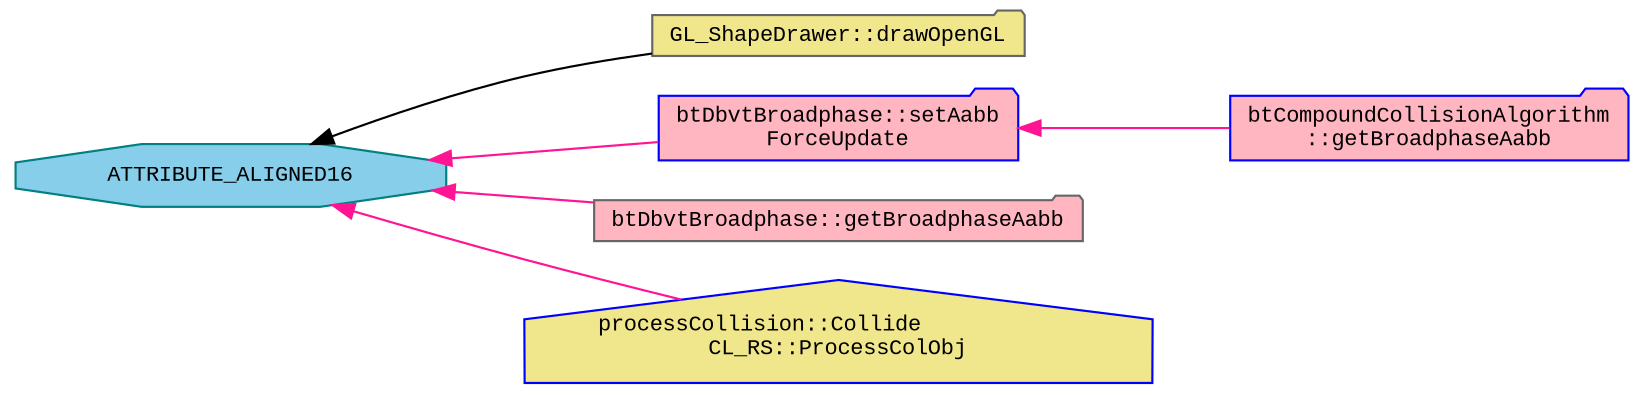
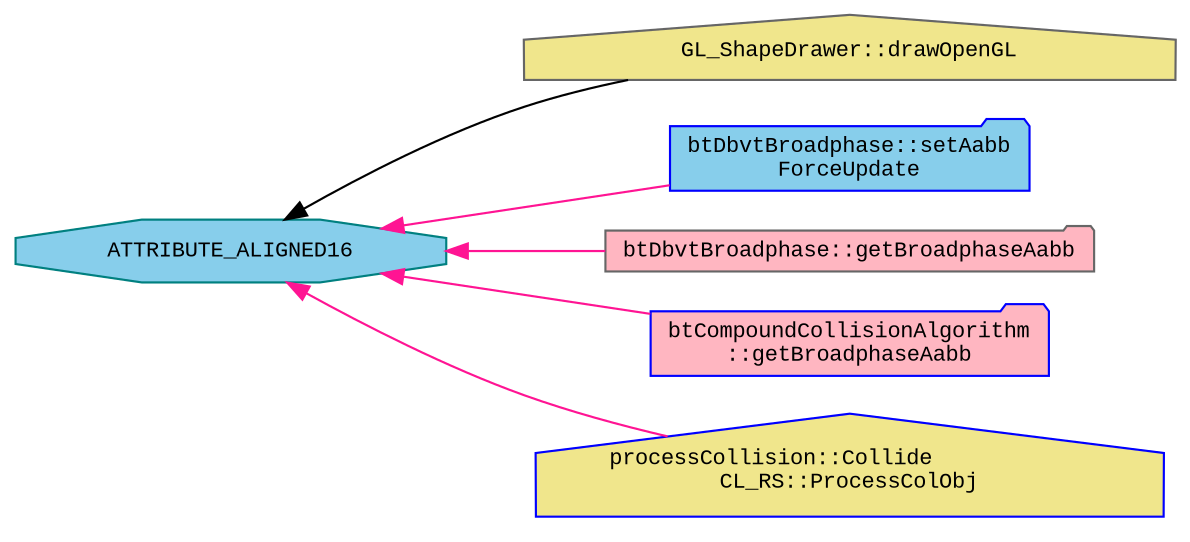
(838, 36) -> (850, 51)
(838, 128) -> (850, 158)
(1135, 128) -> (527, 295)
